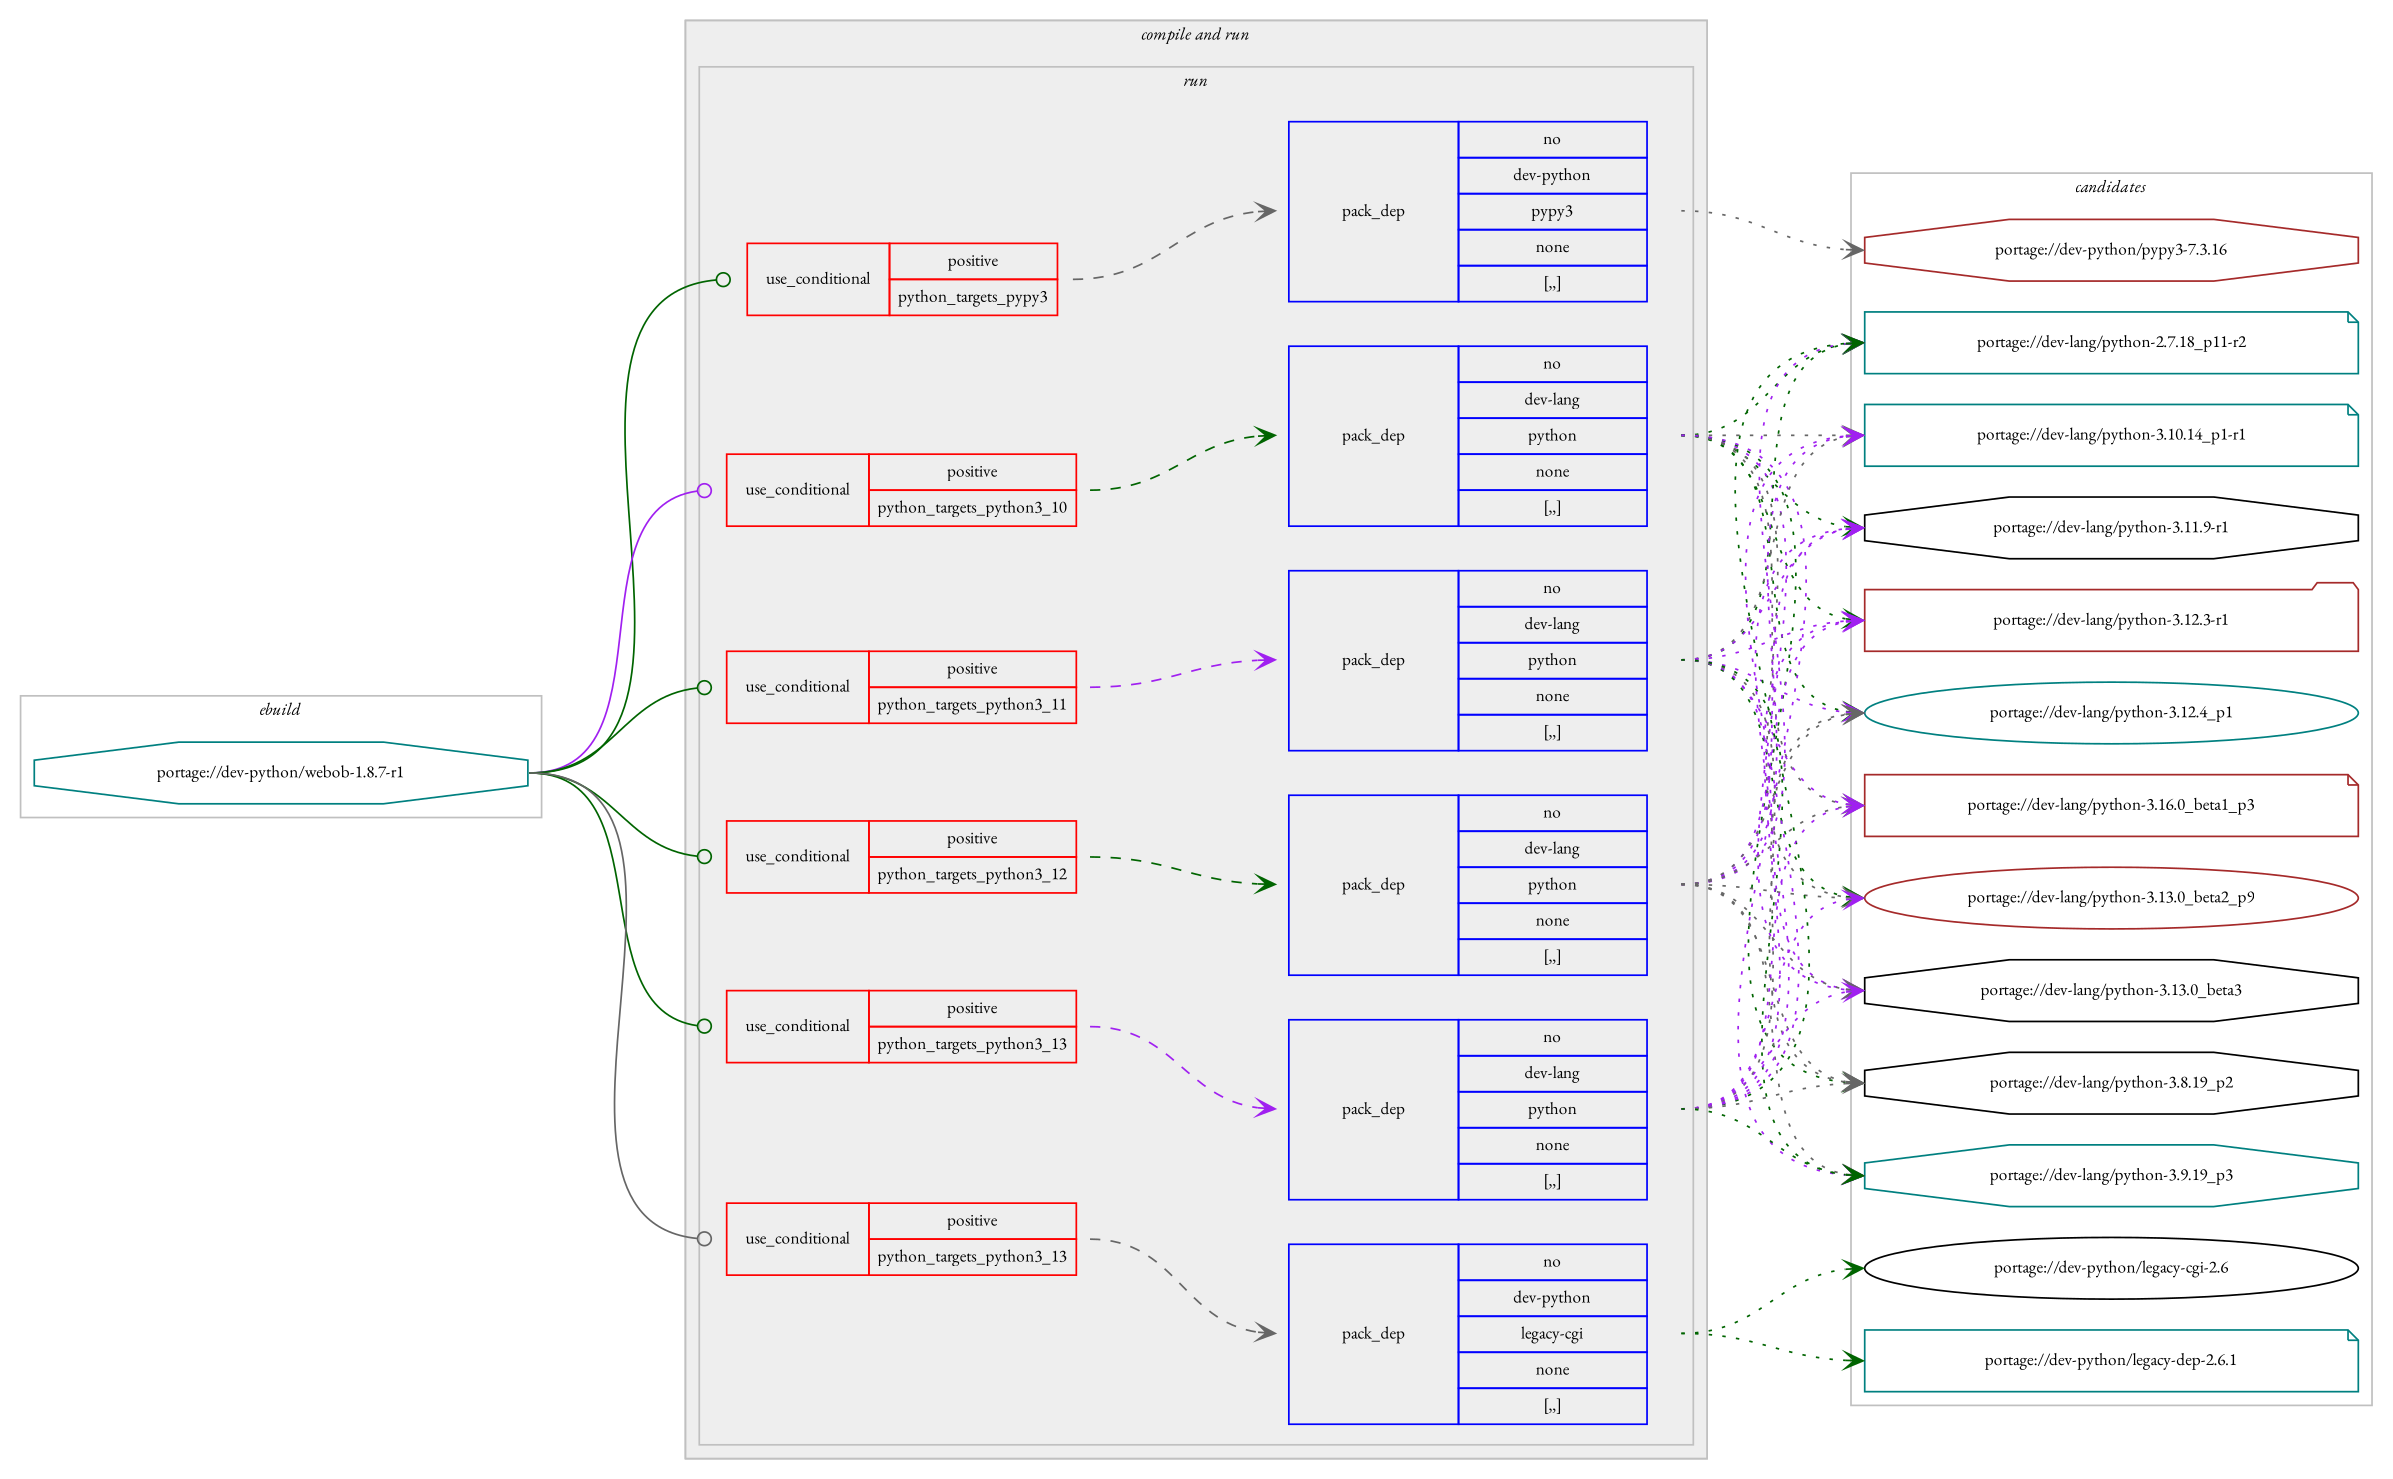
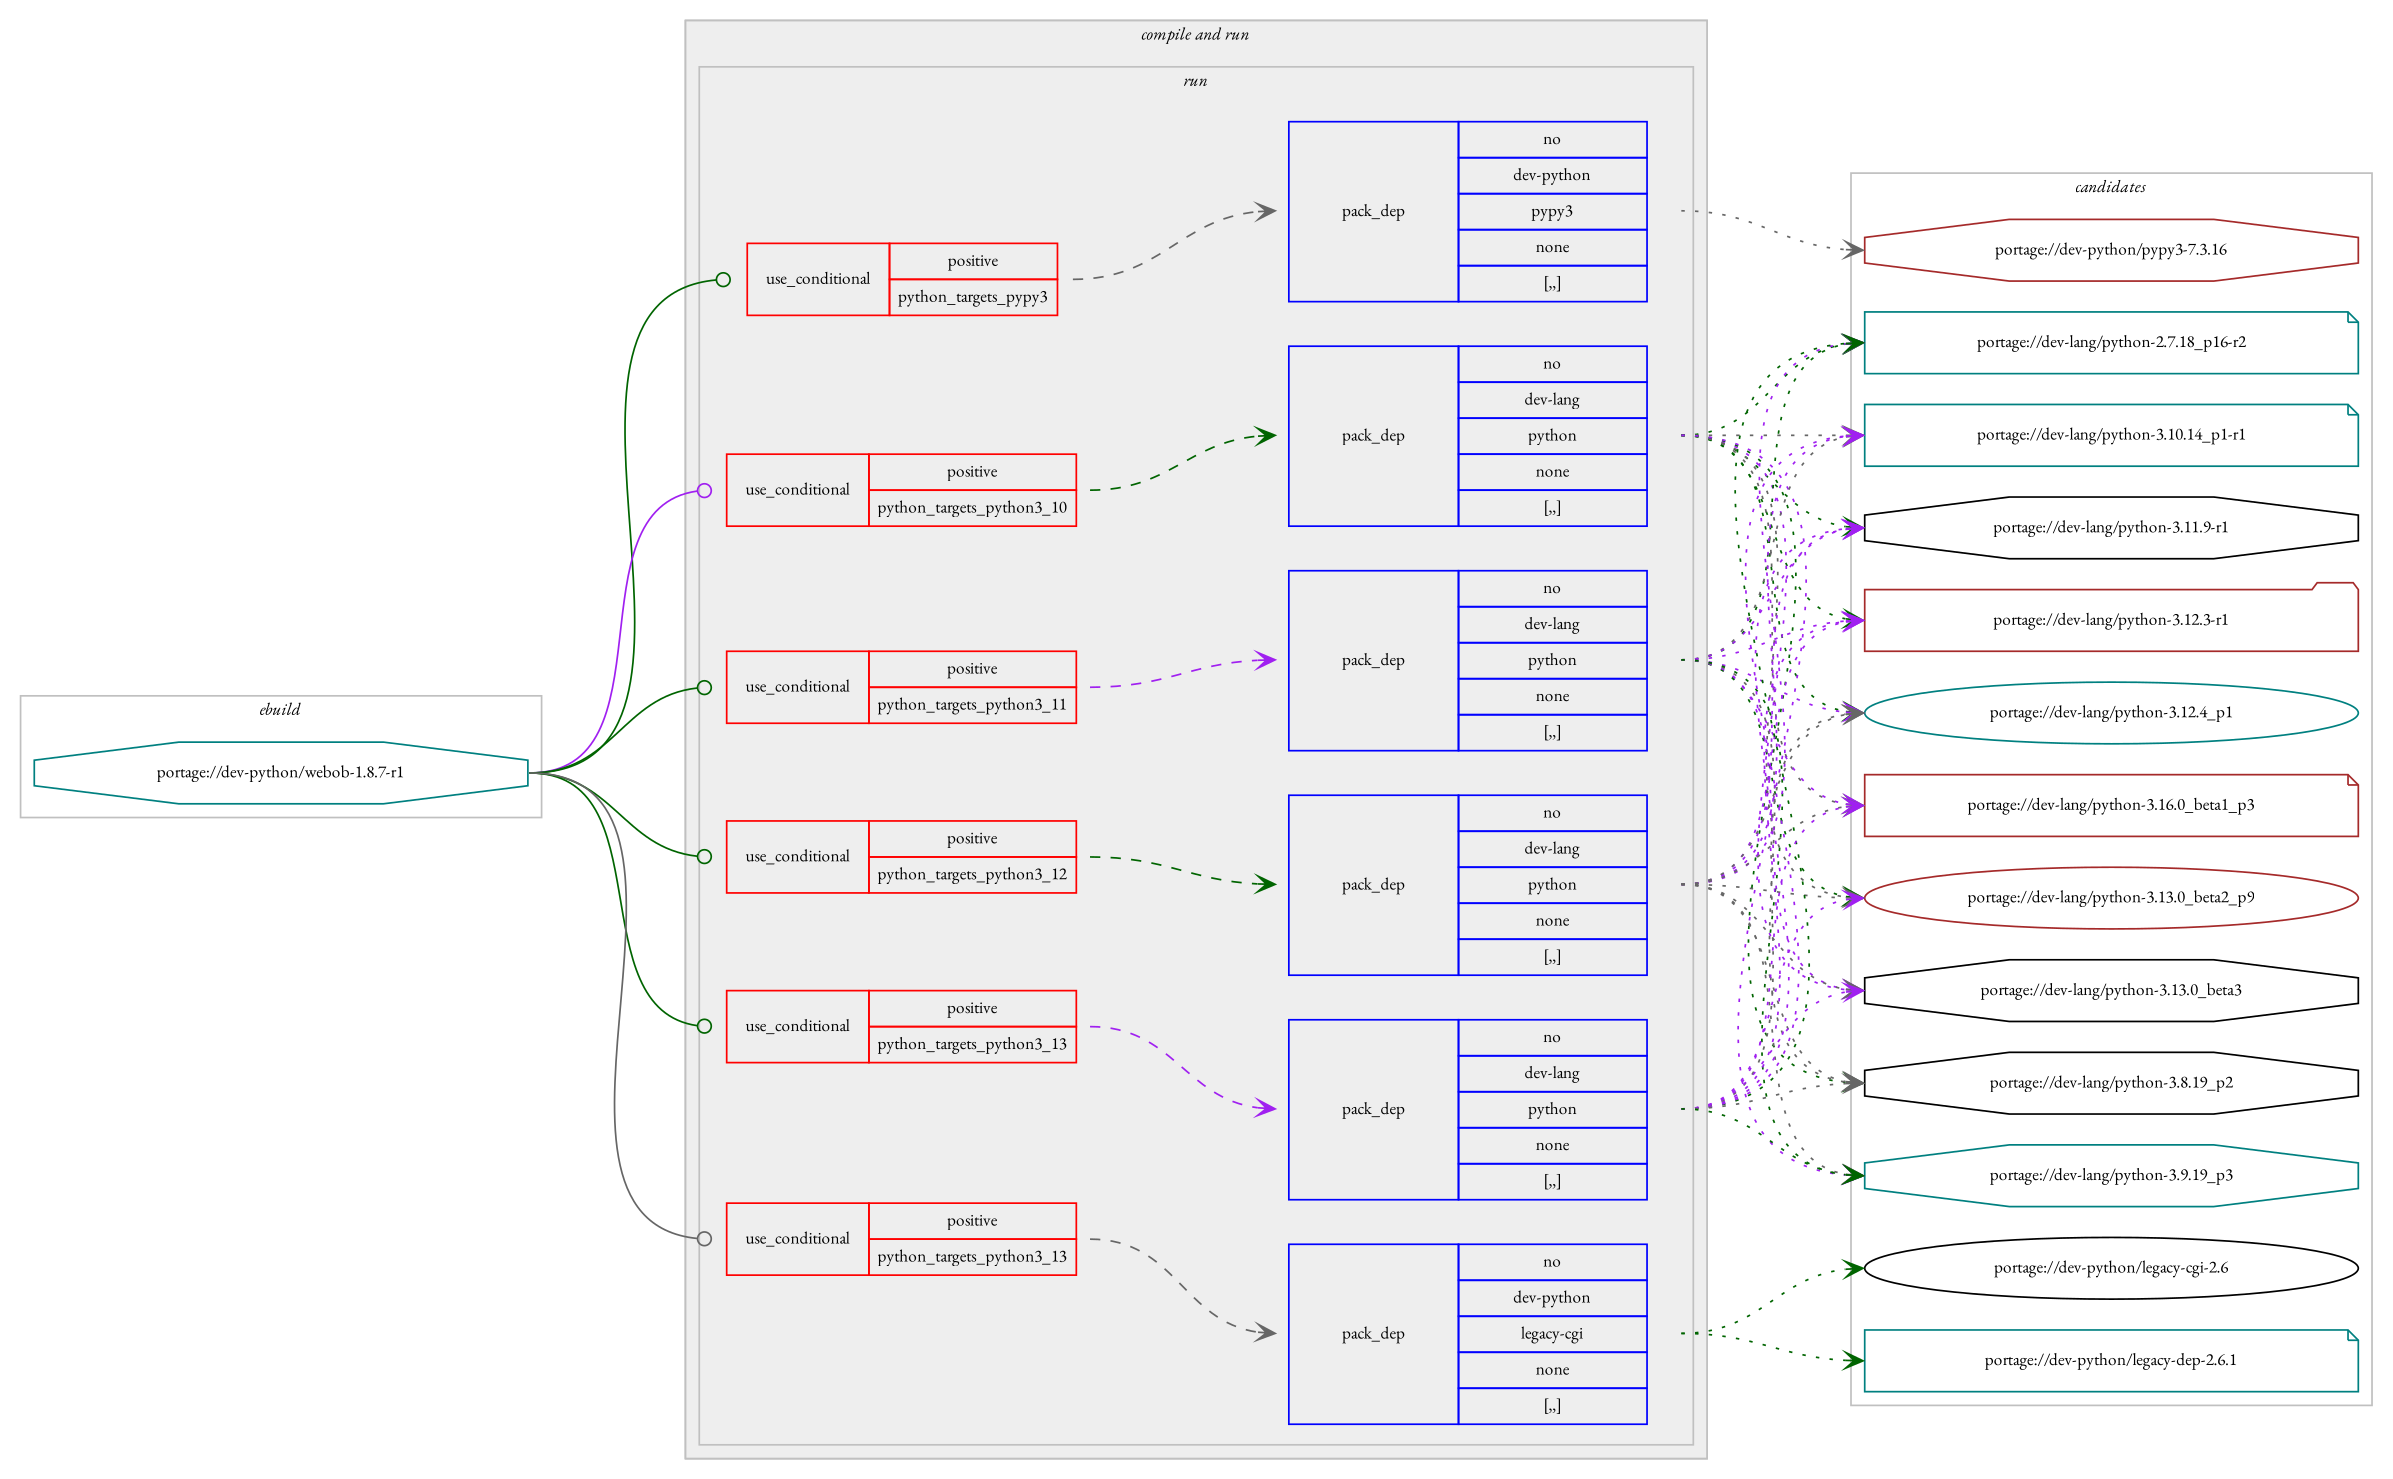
(2112, 343) -> (2112, 343)
